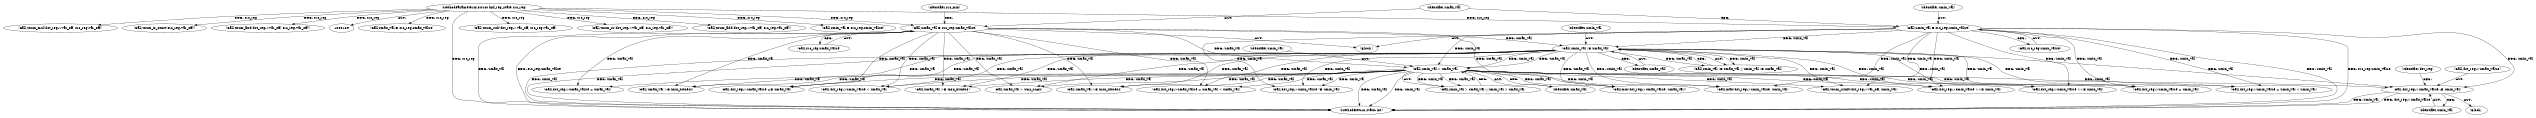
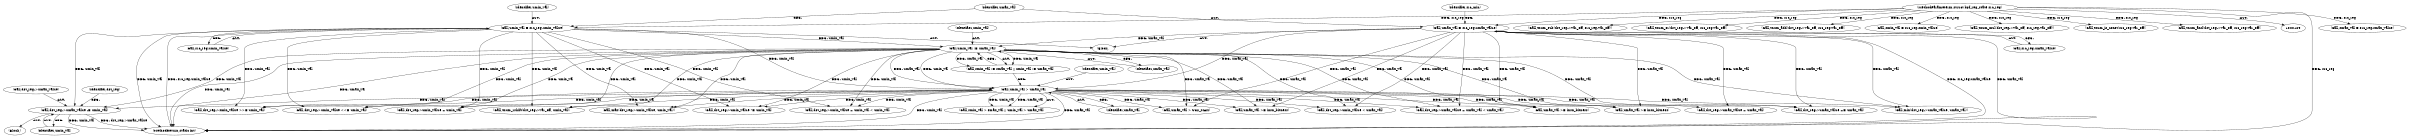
(1474, 77) -> (1016, 78)
